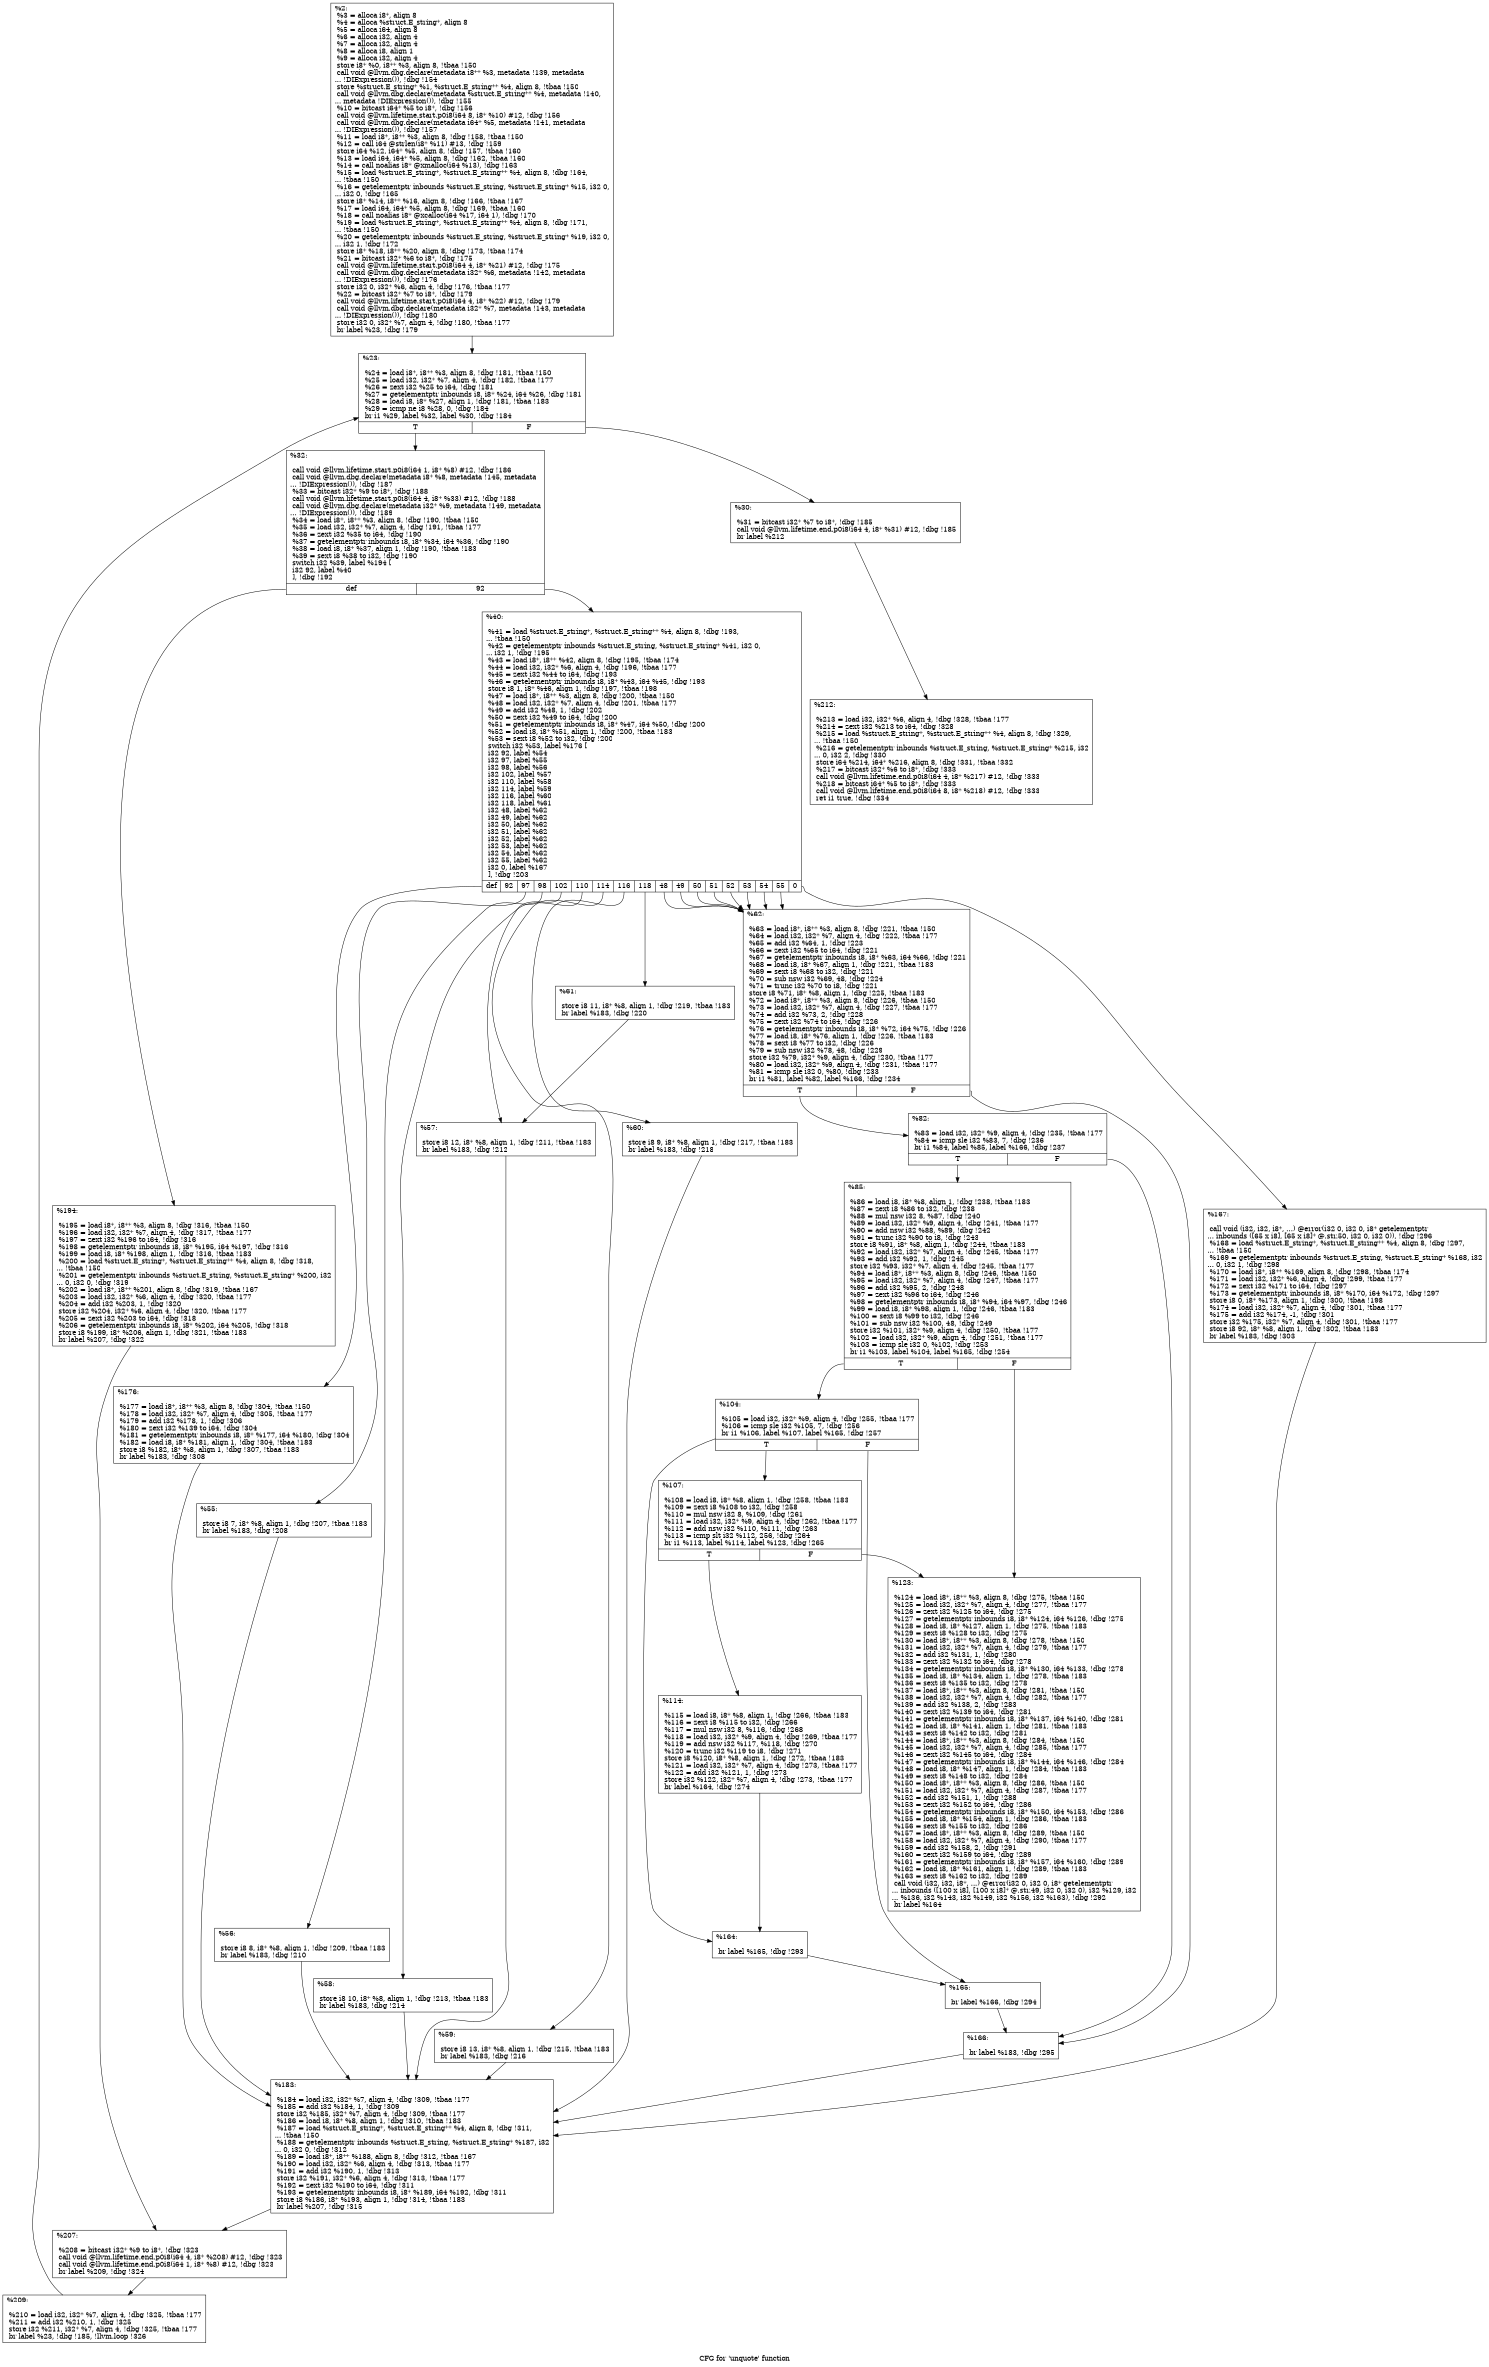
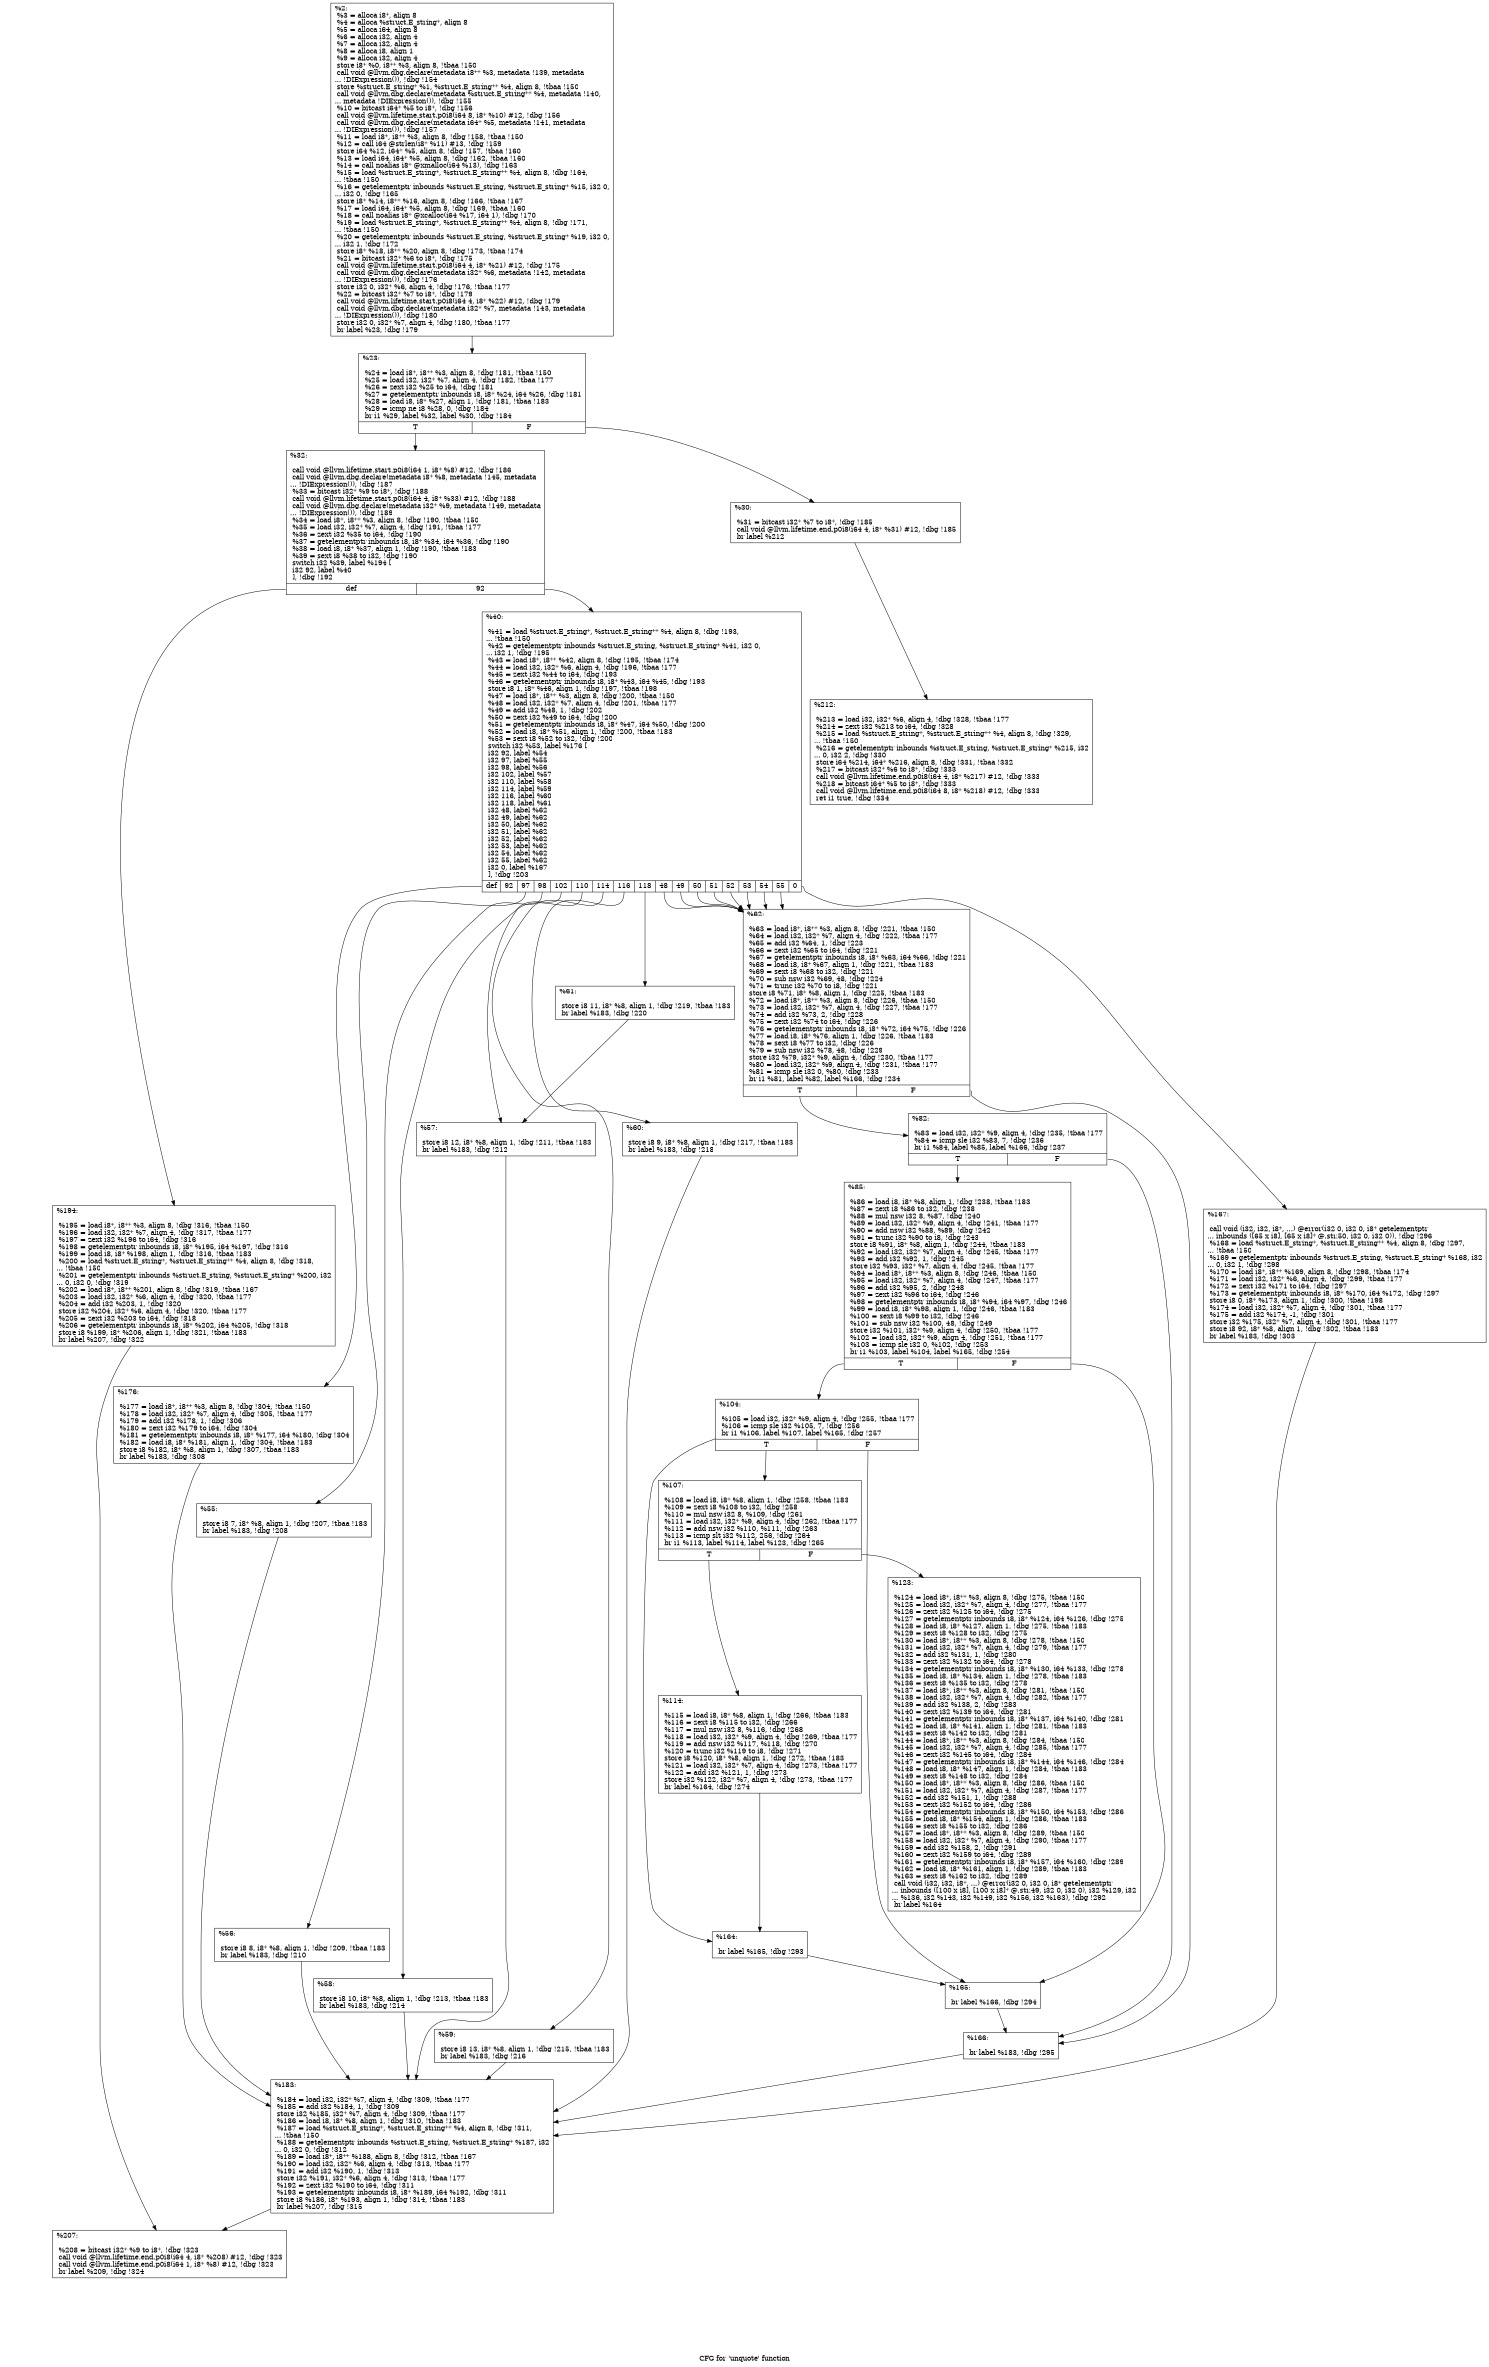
(187, 1428) -> (187, 1428)
(1014, 1471) -> (1154, 1680)
(104, 2319) -> none
